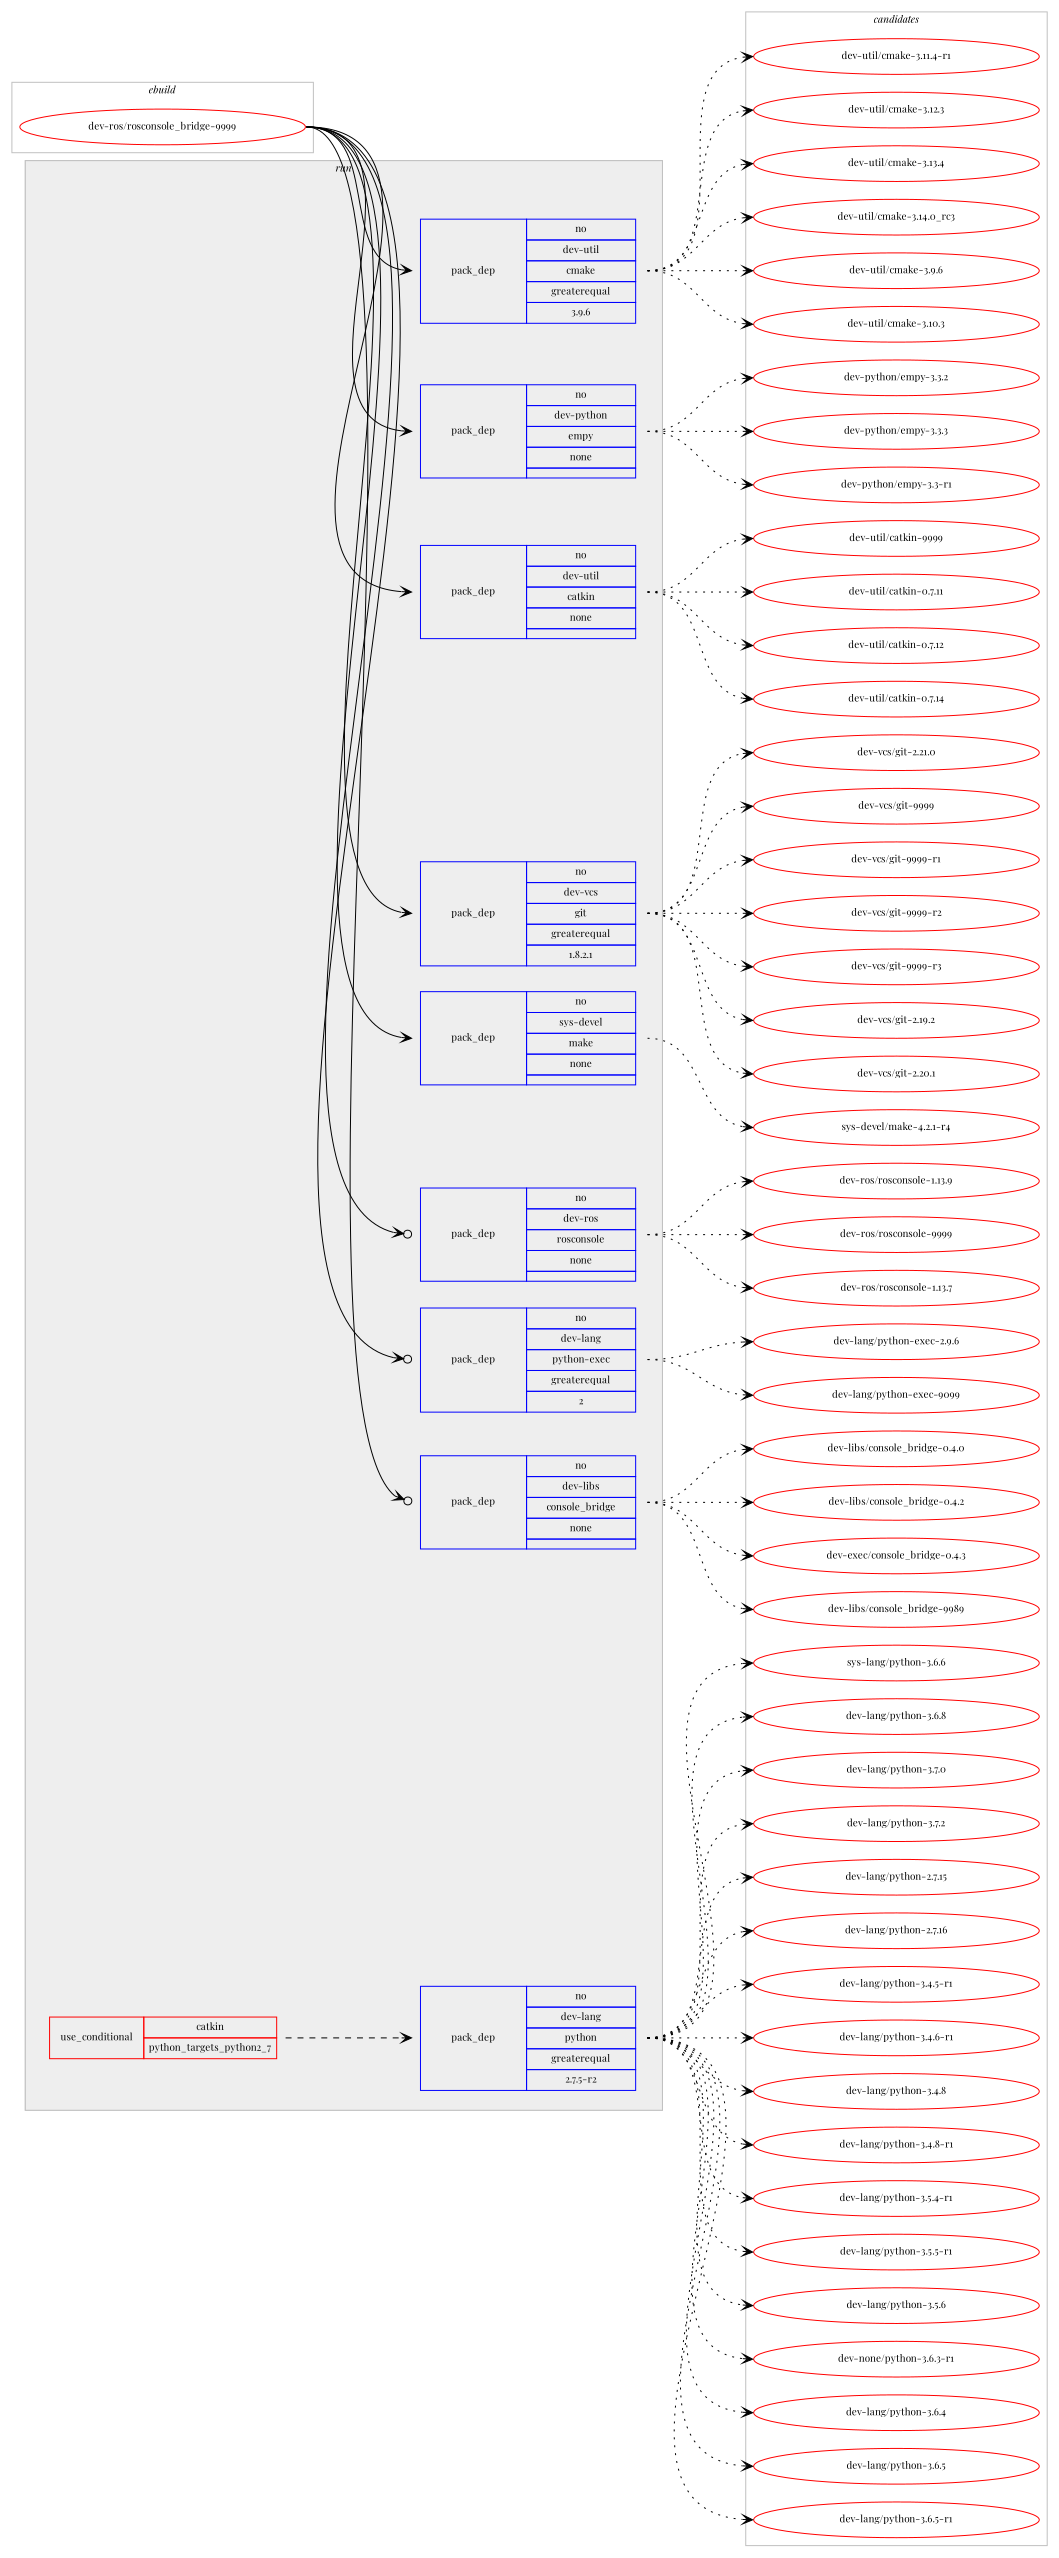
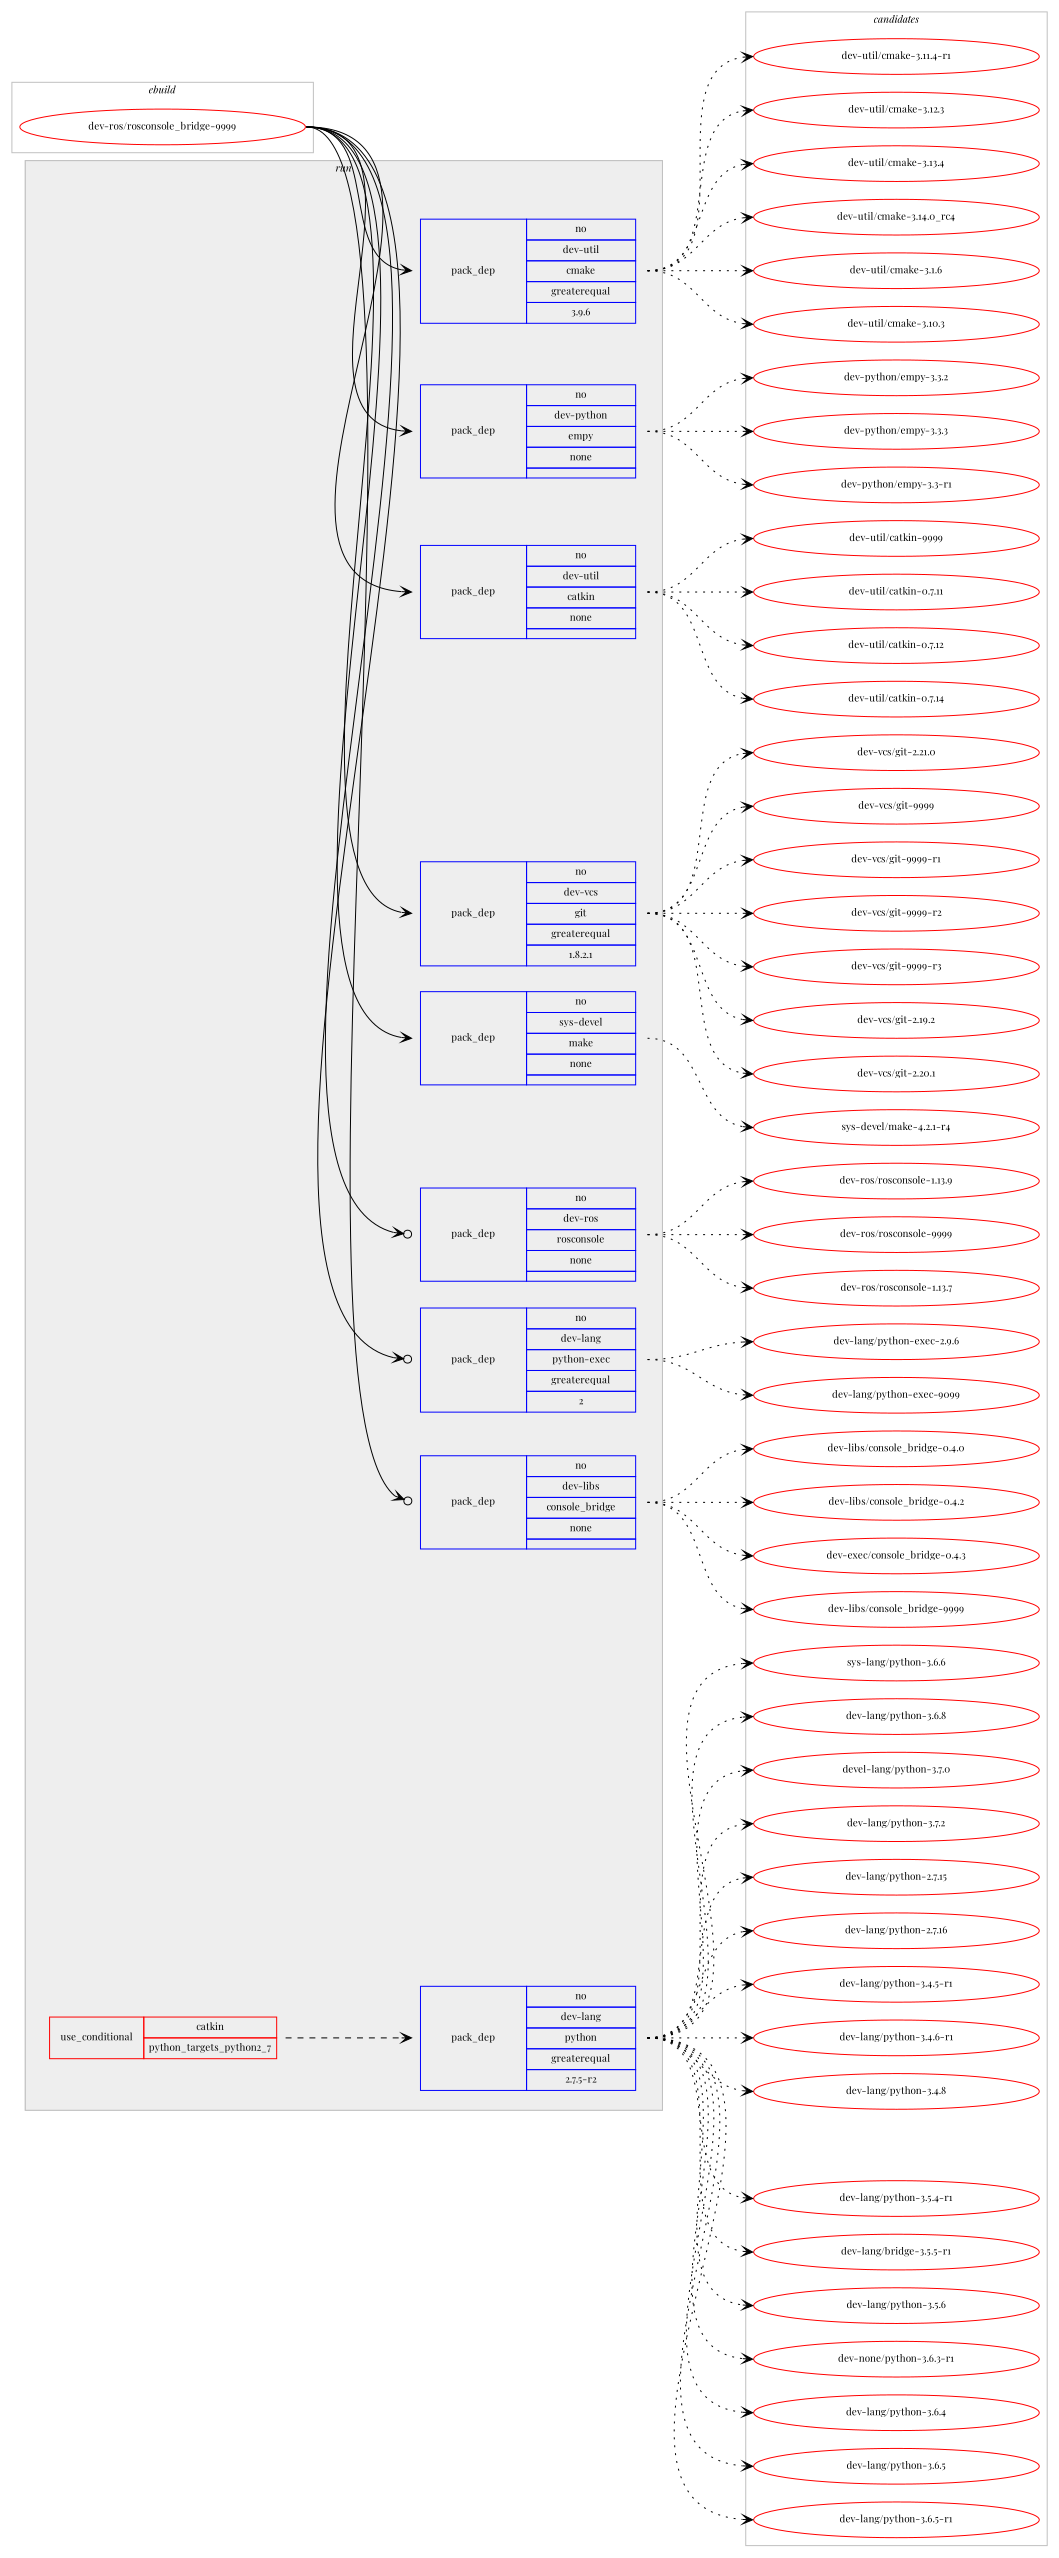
(896, 217) -> (896, 217)
(896, 271) -> (896, 271)
(896, 1609) -> (896, 1609)
(896, 1770) -> (896, 1770)
(896, 2145) -> none
(896, 2252) -> (896, 2252)
